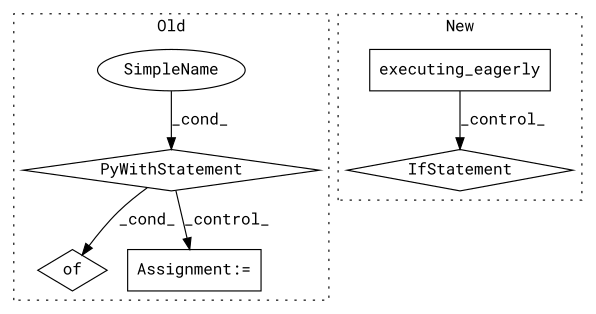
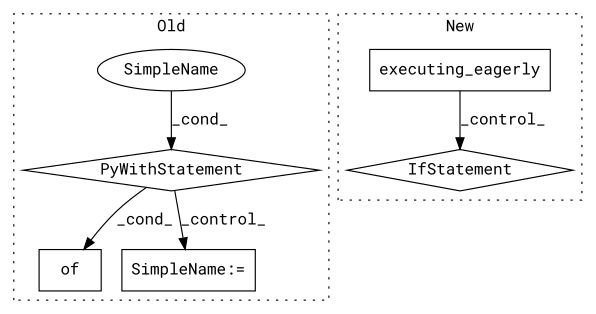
(72, 270) -> (70, 270)
(194, 270) -> (189, 270)
